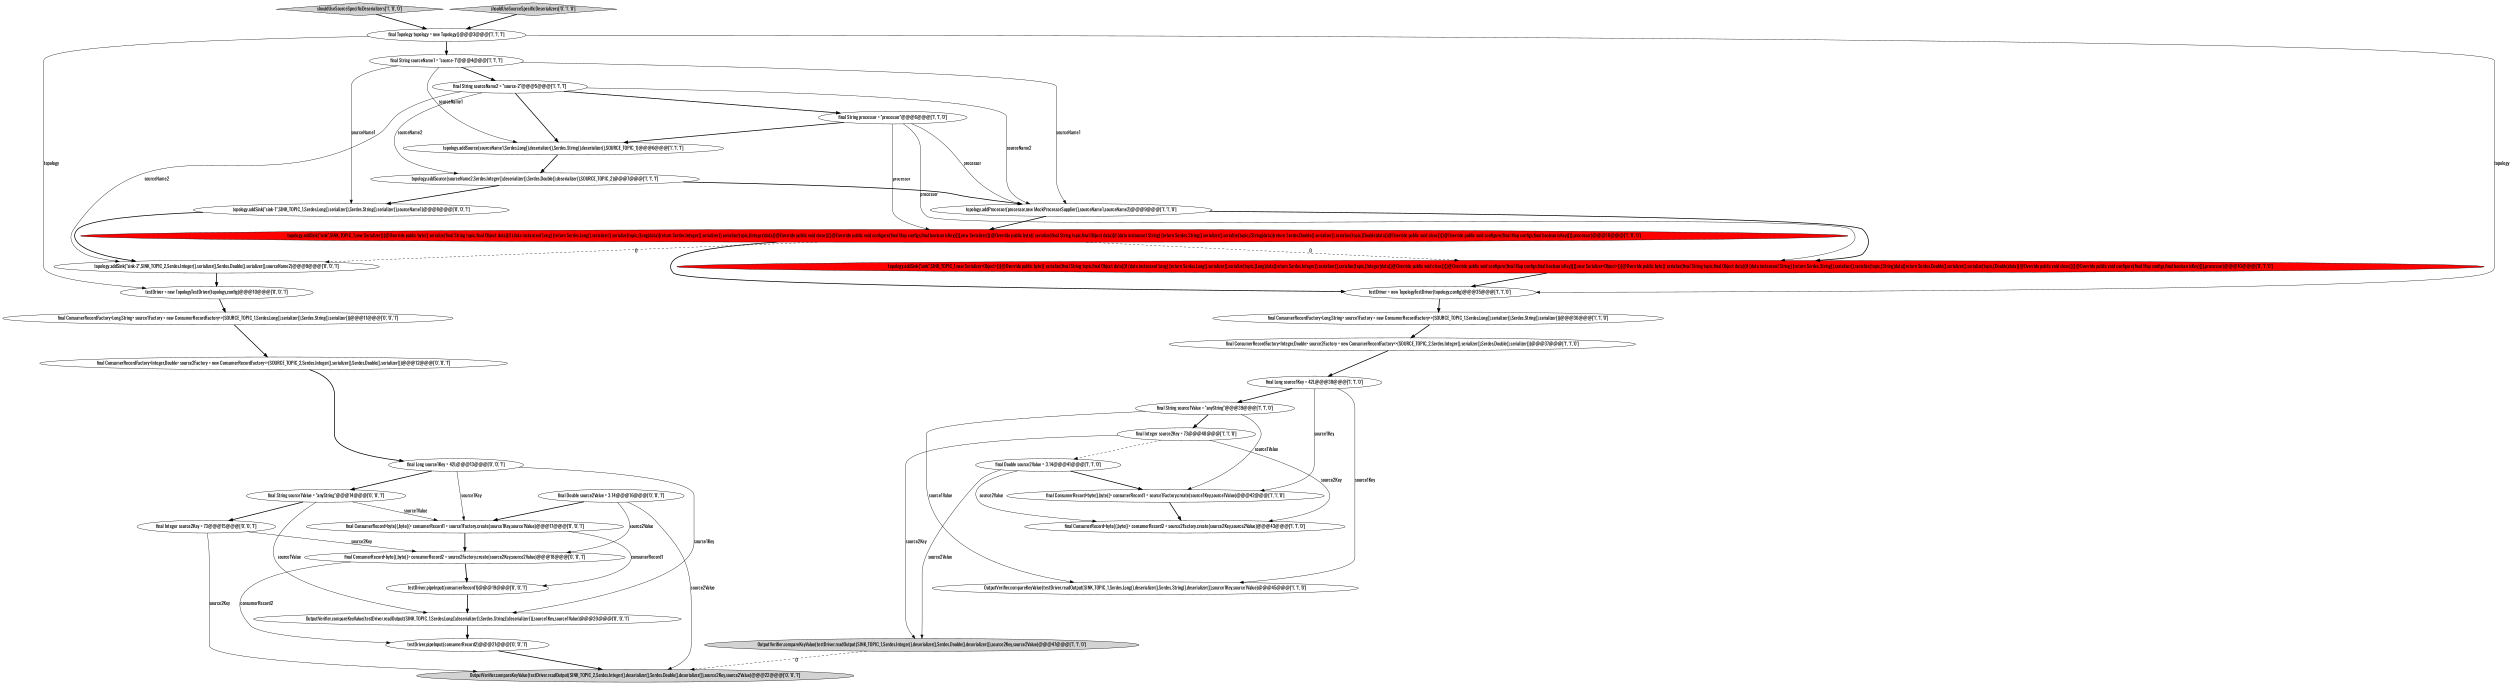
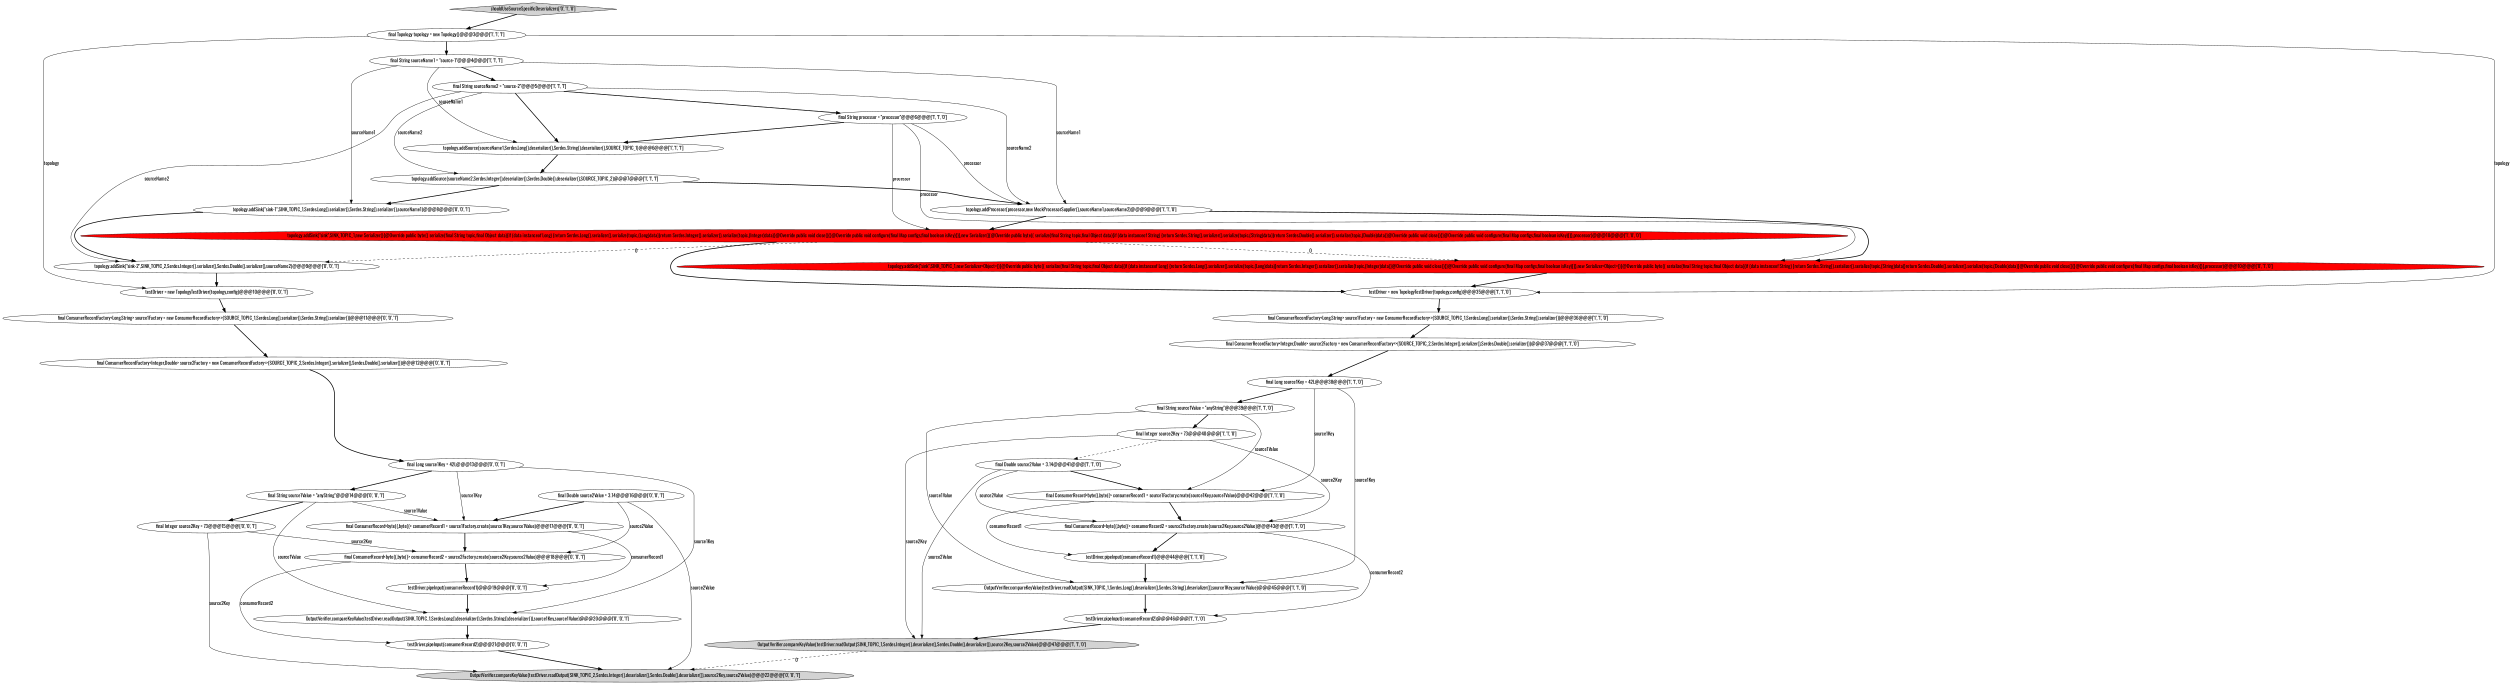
(360, 9) -> none
none -> (1145, 557)
none -> (1145, 619)
